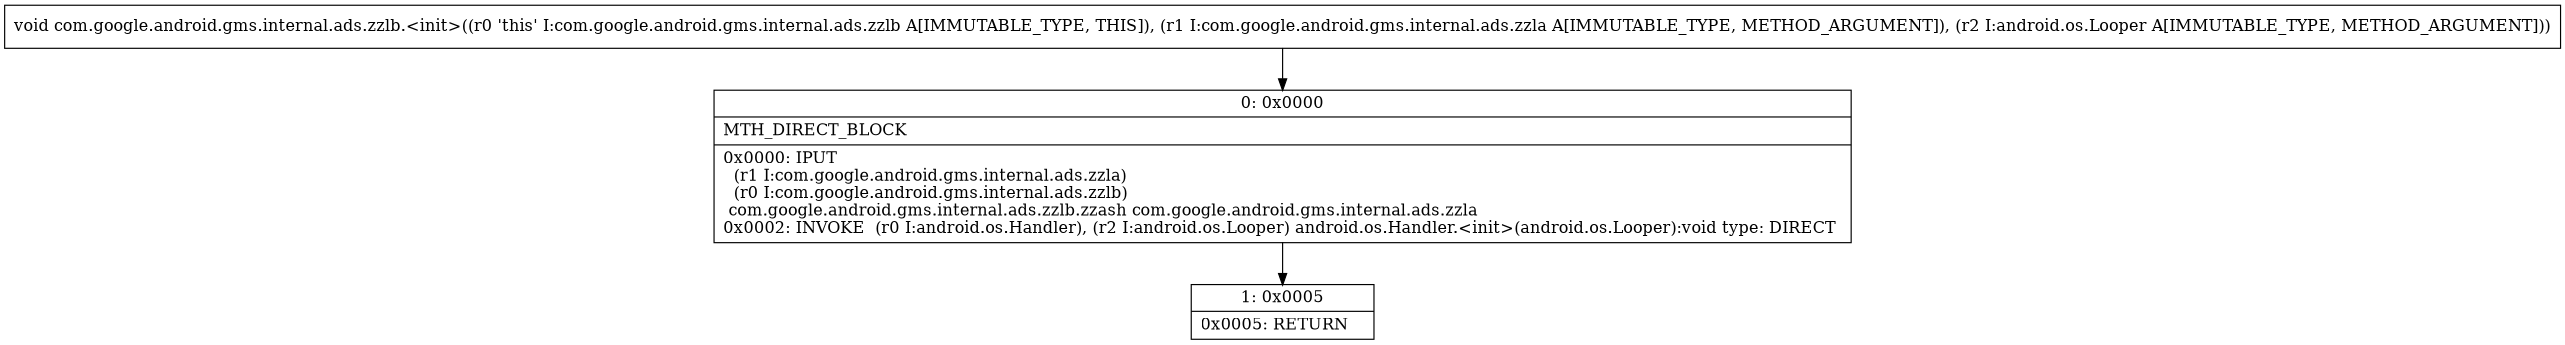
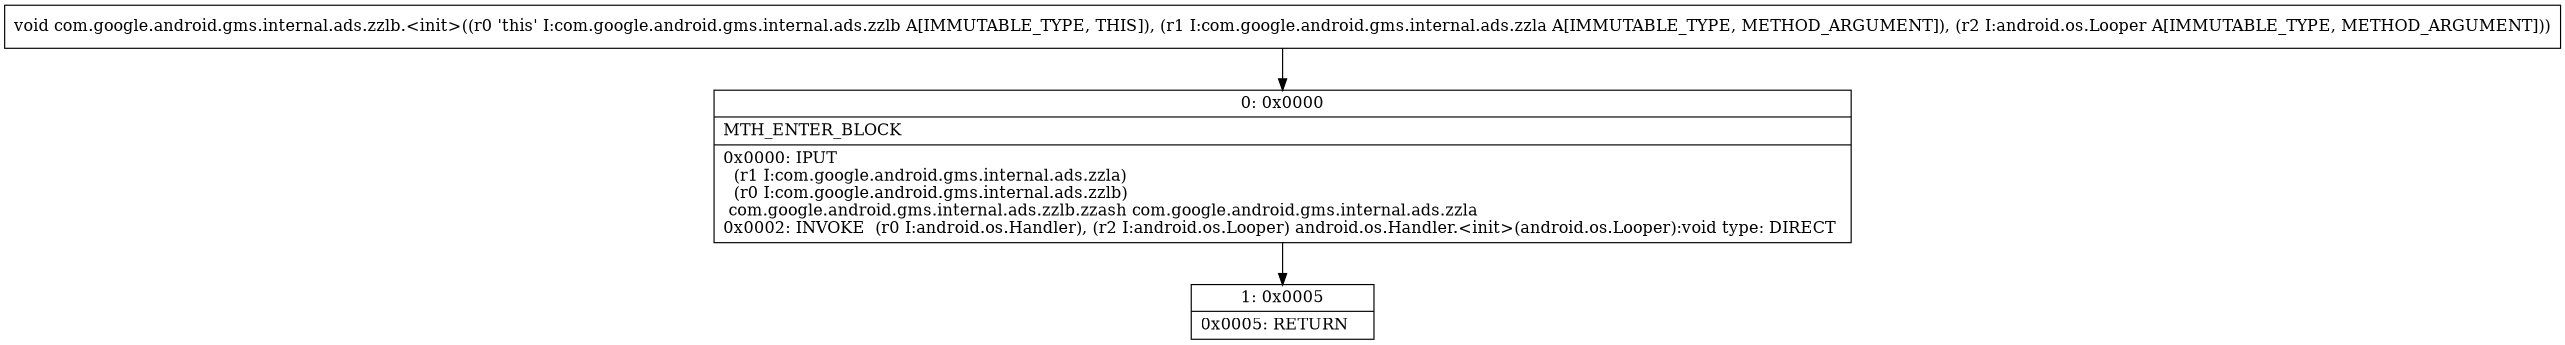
(815, 130) -> (813, 130)
